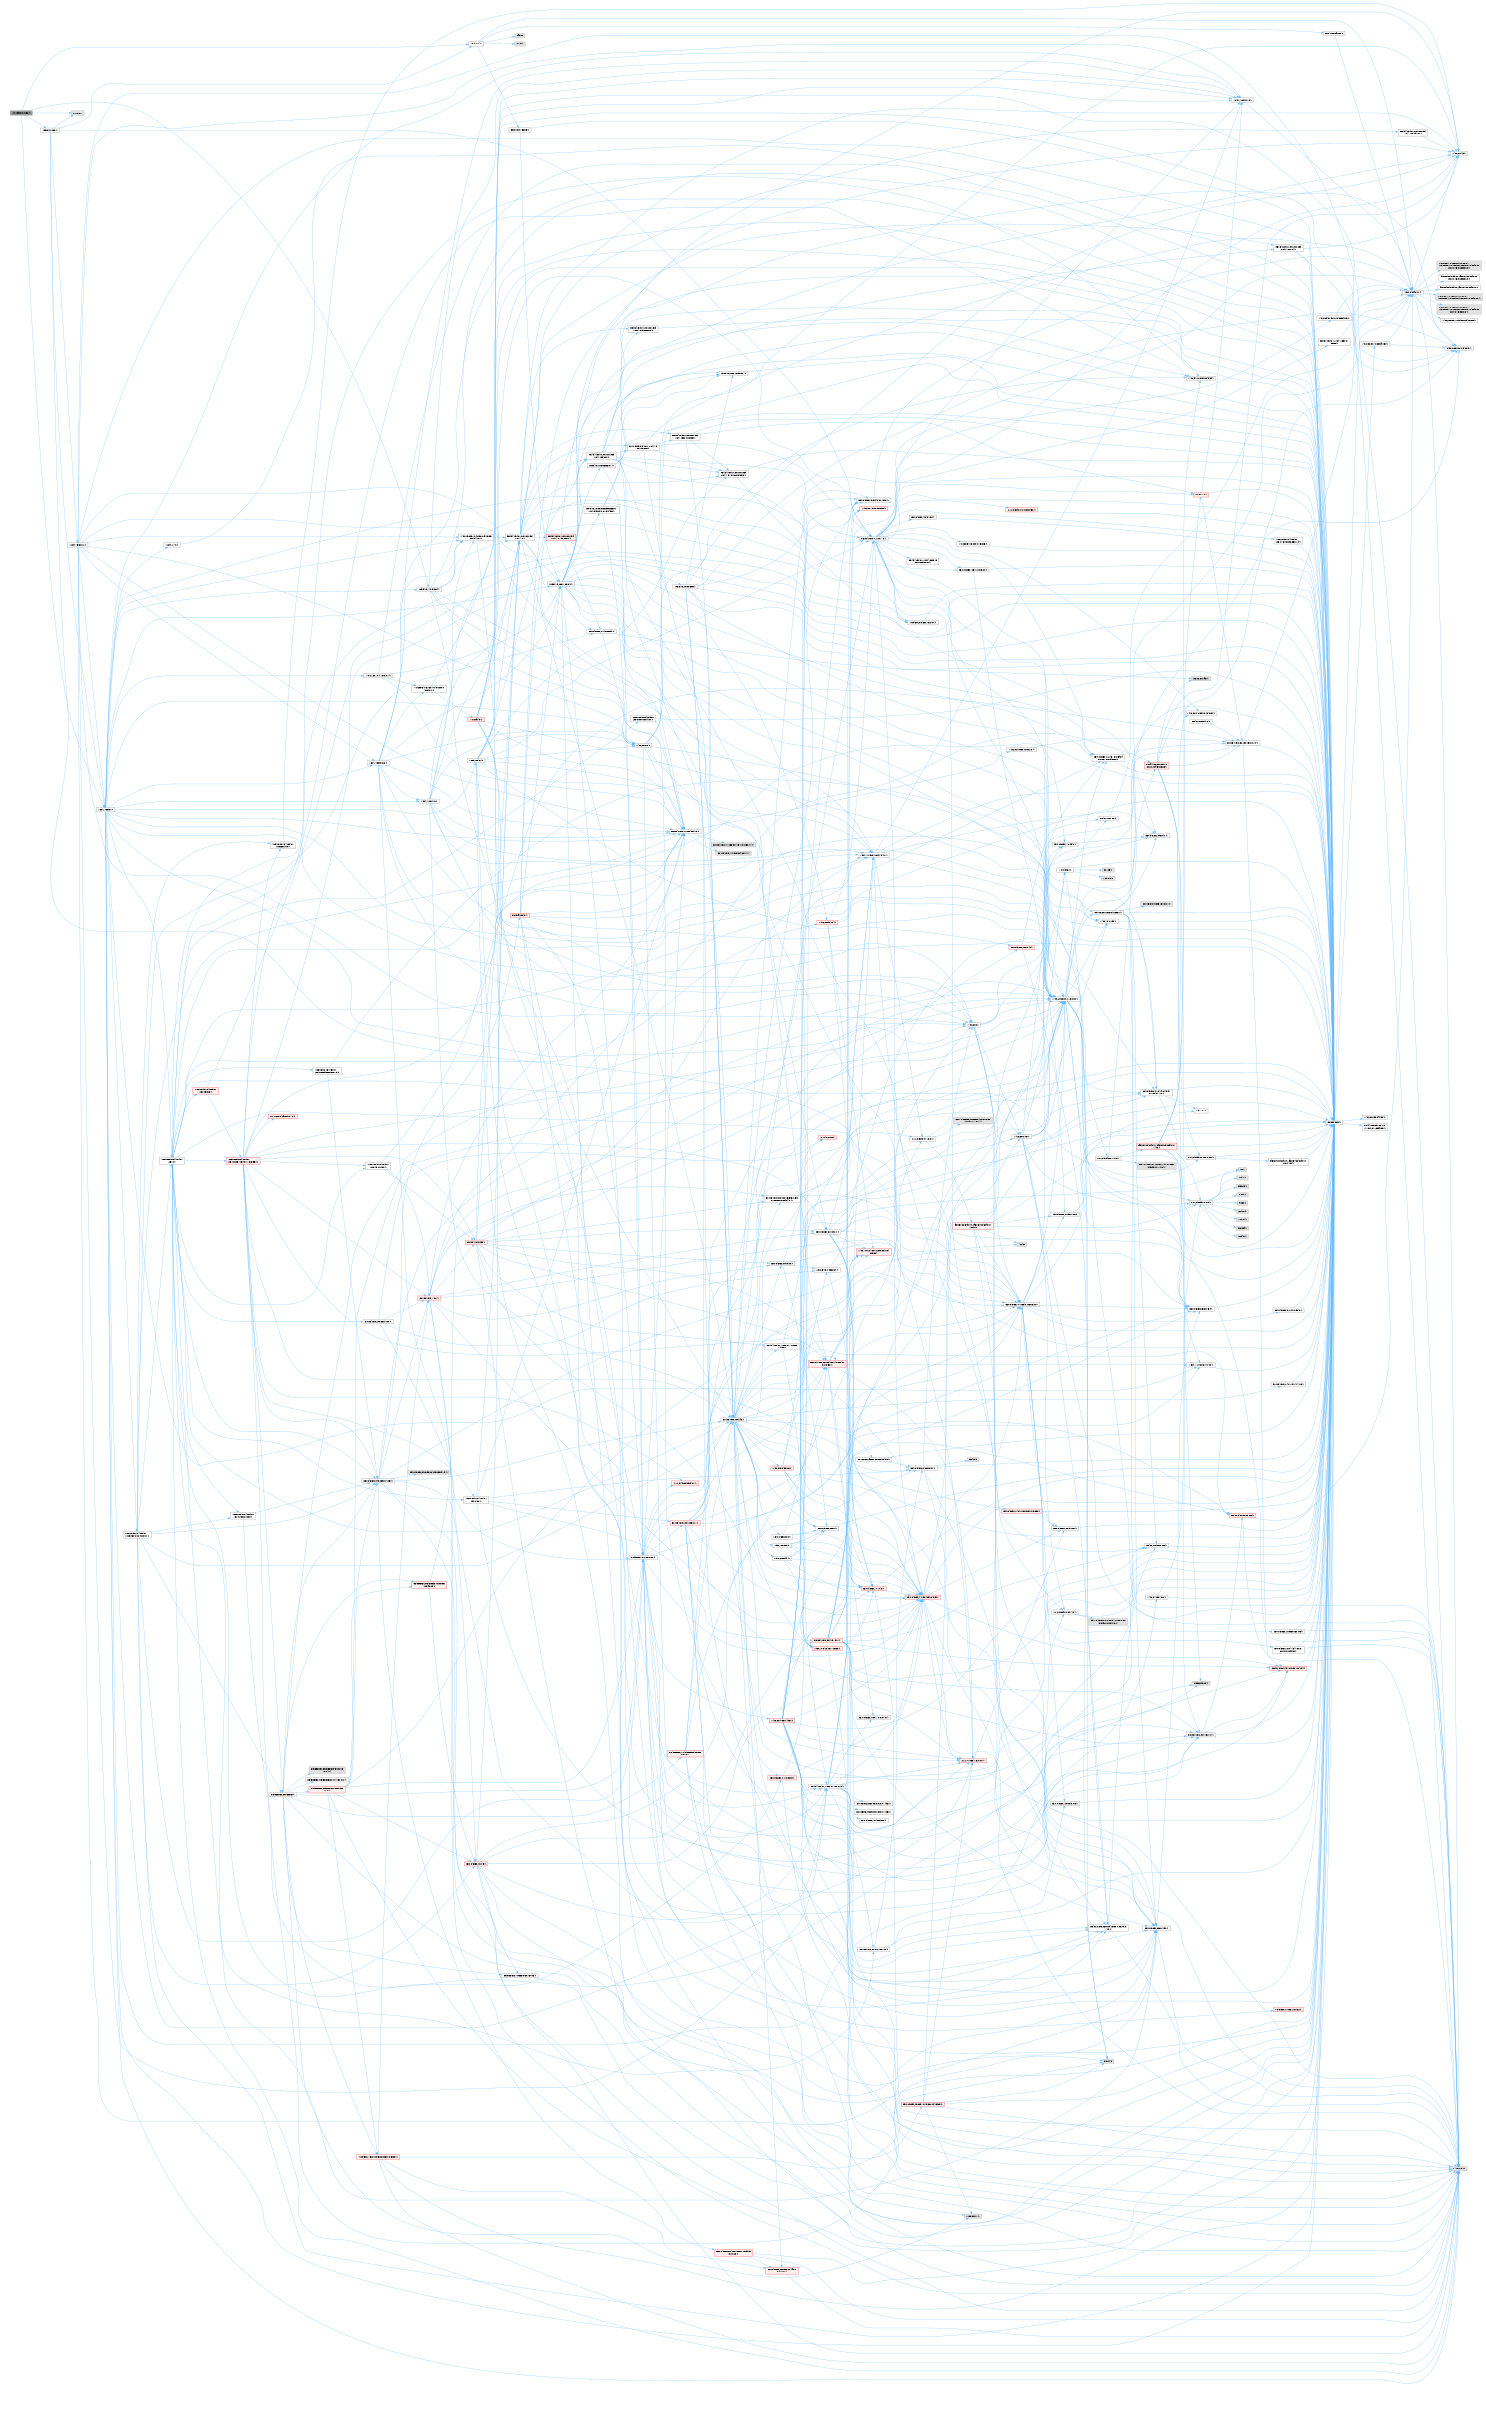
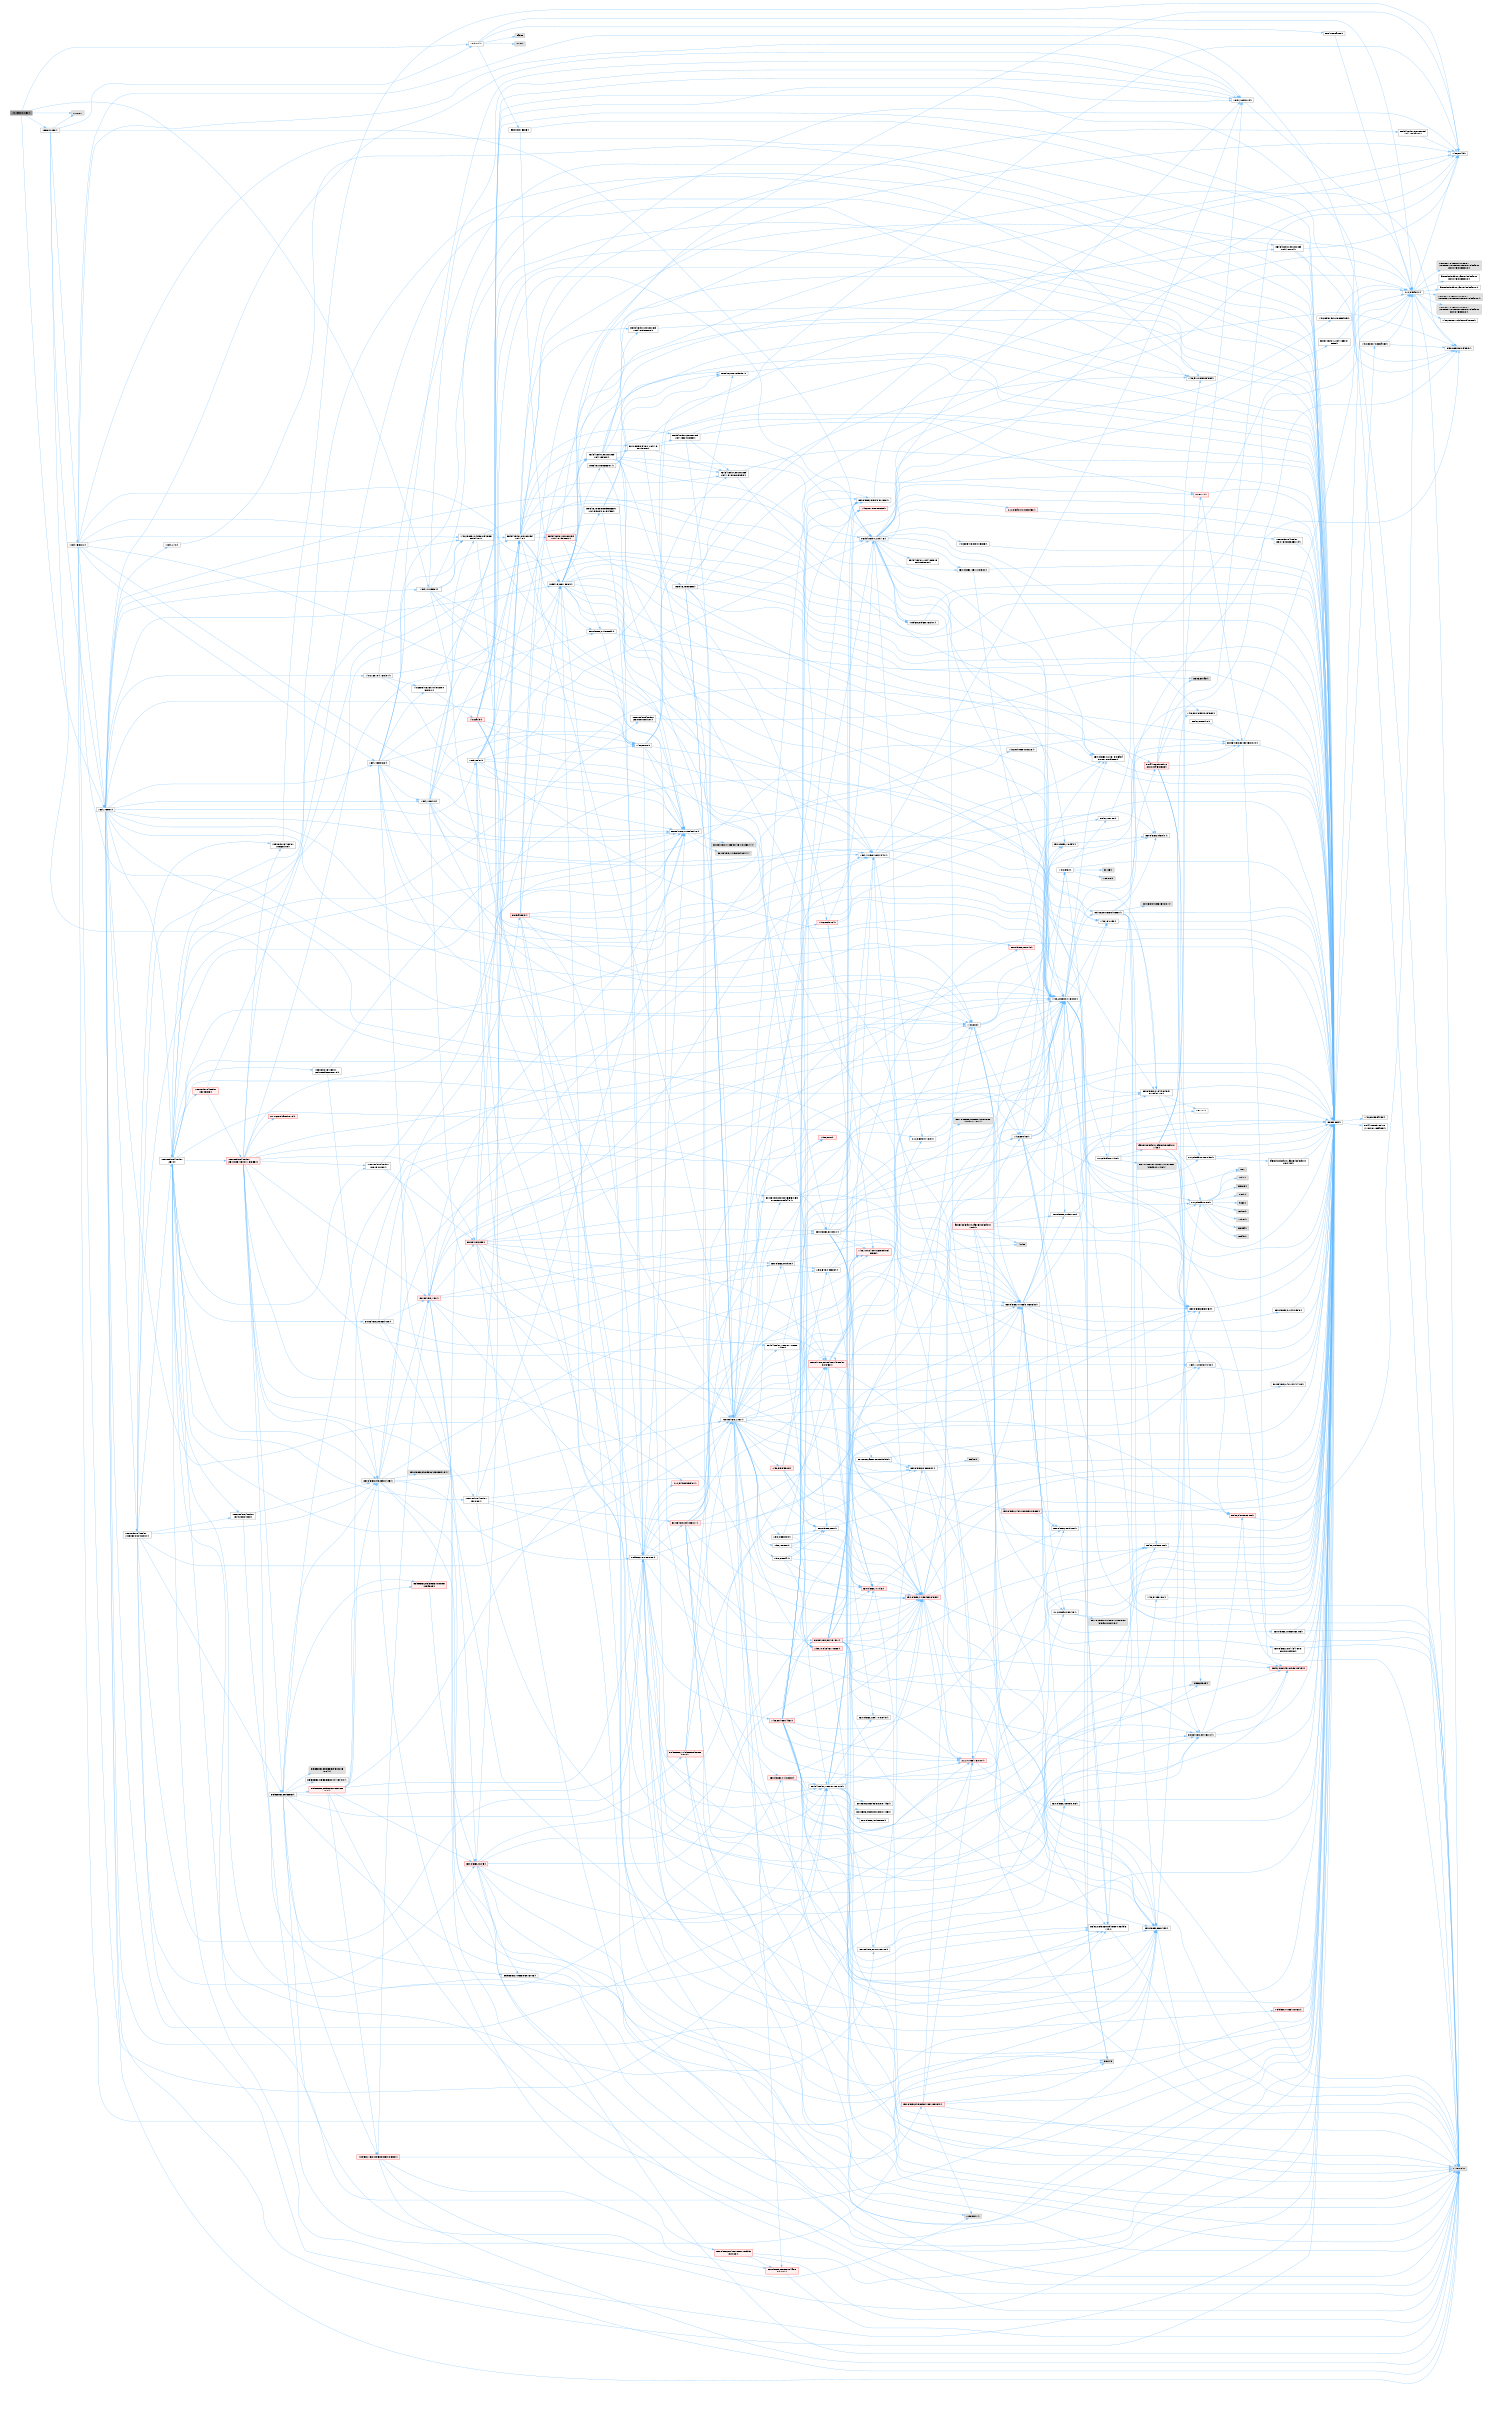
(1413, 292) -> (1413, 292)
(923, 517) -> none
(429, 589) -> (429, 589)
(827, 1137) -> (827, 1137)
(956, 1182) -> none
(810, 1221) -> (806, 1782)
(734, 1420) -> (734, 1420)
(923, 2104) -> (923, 2104)
